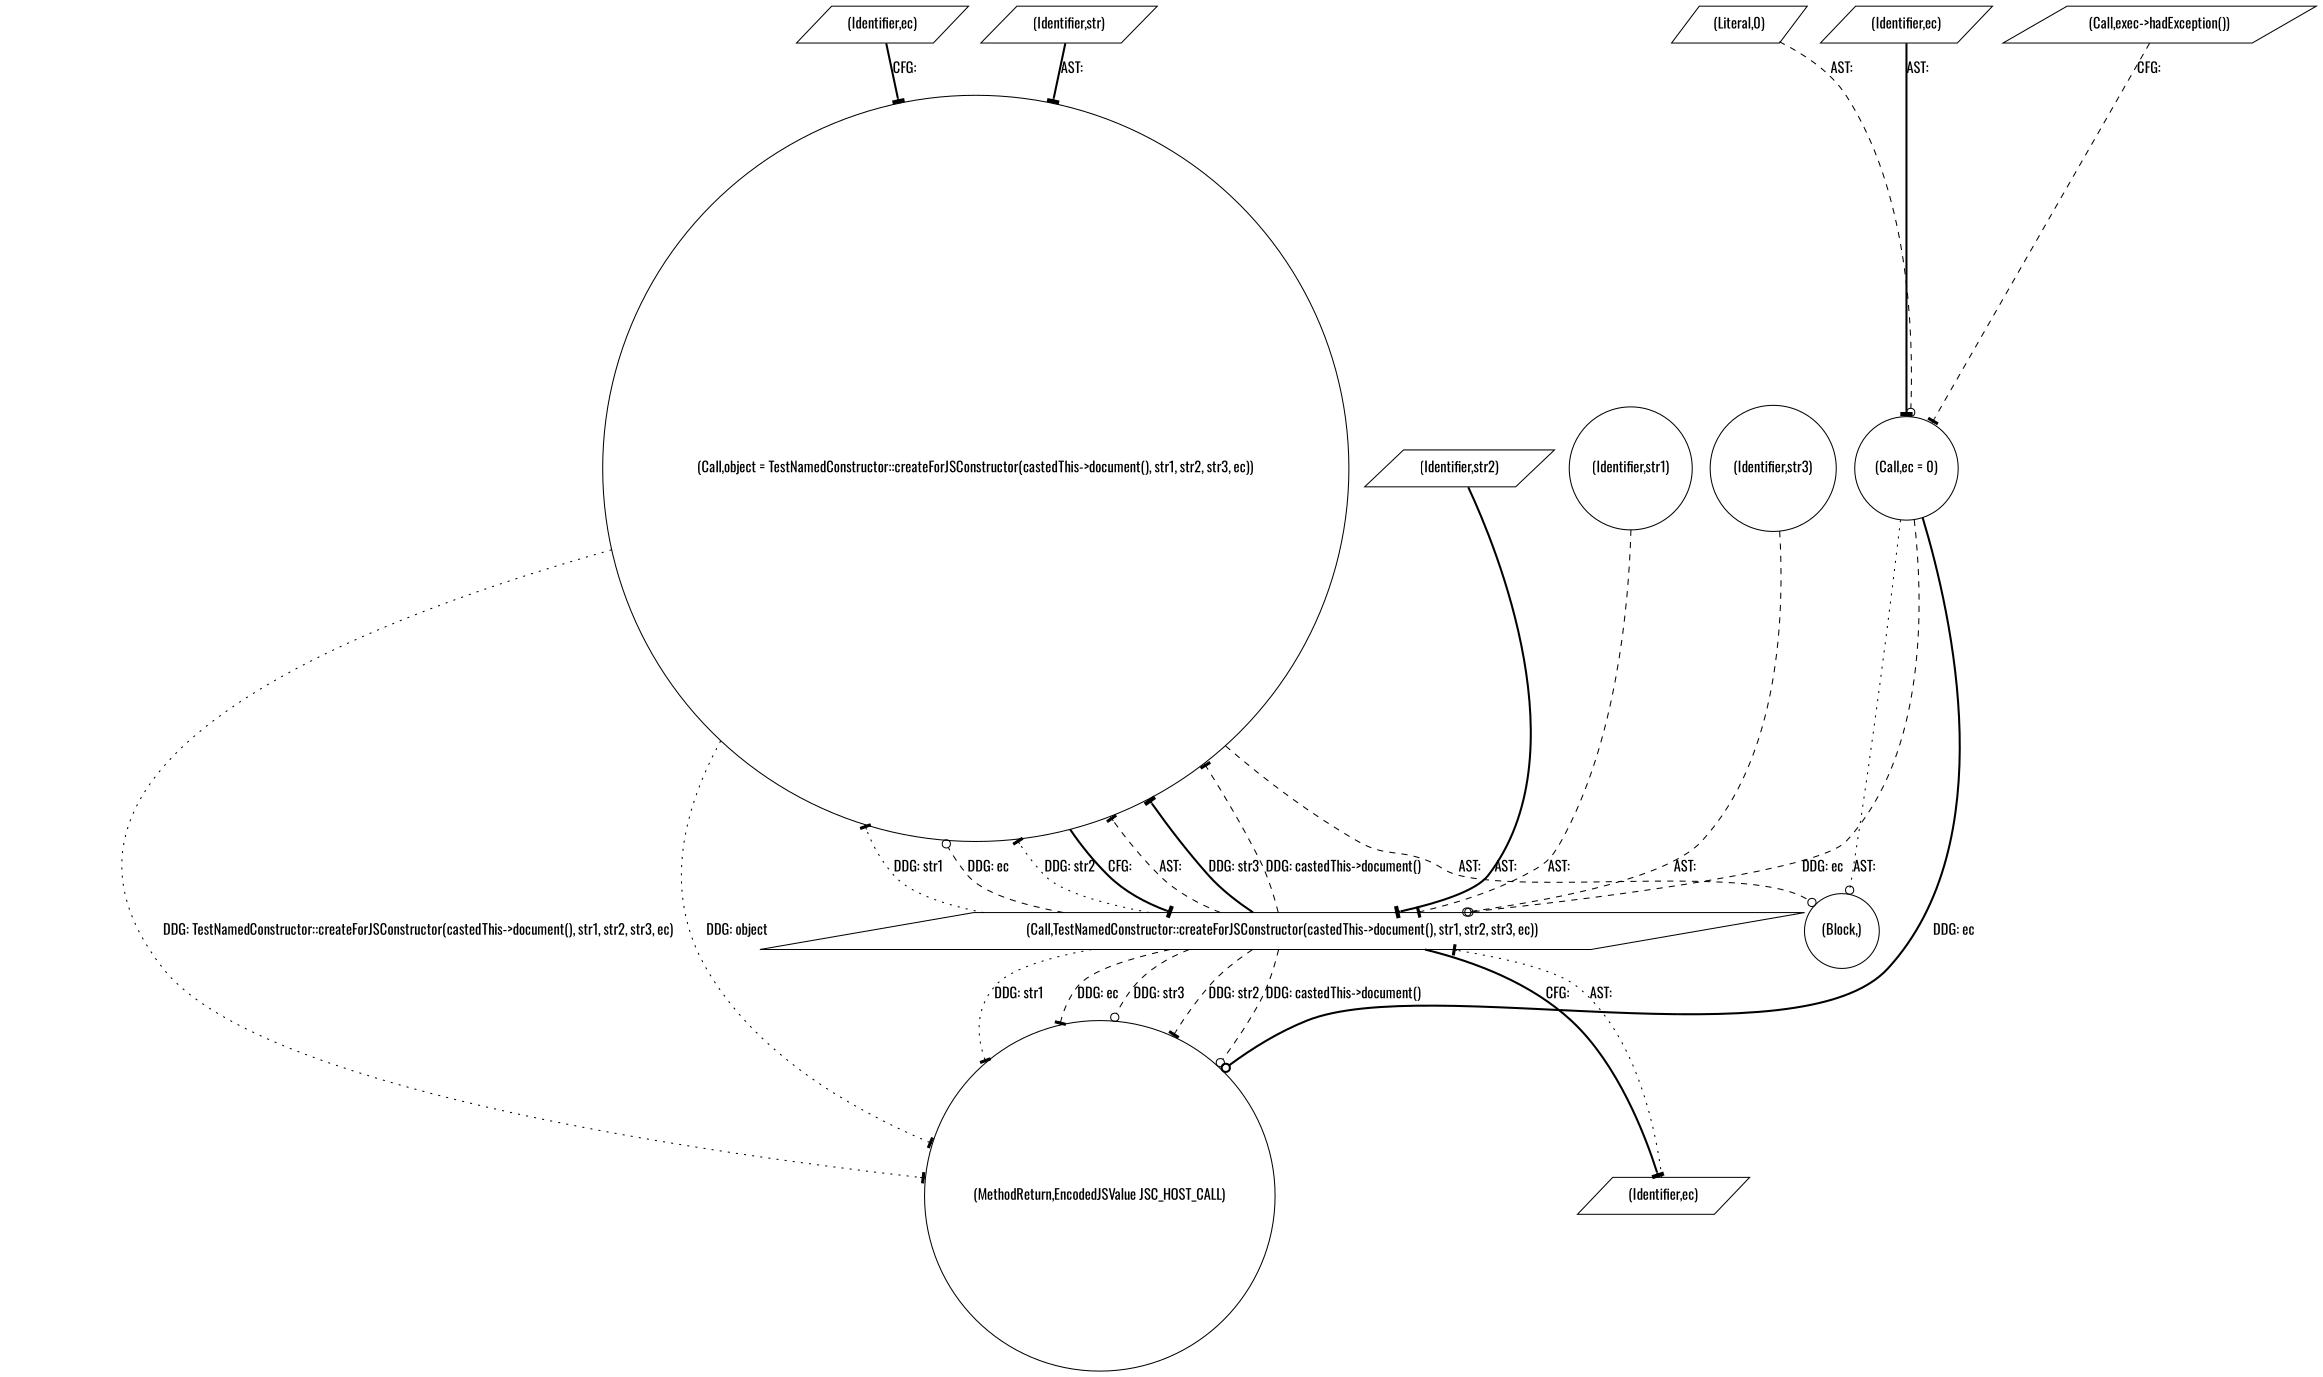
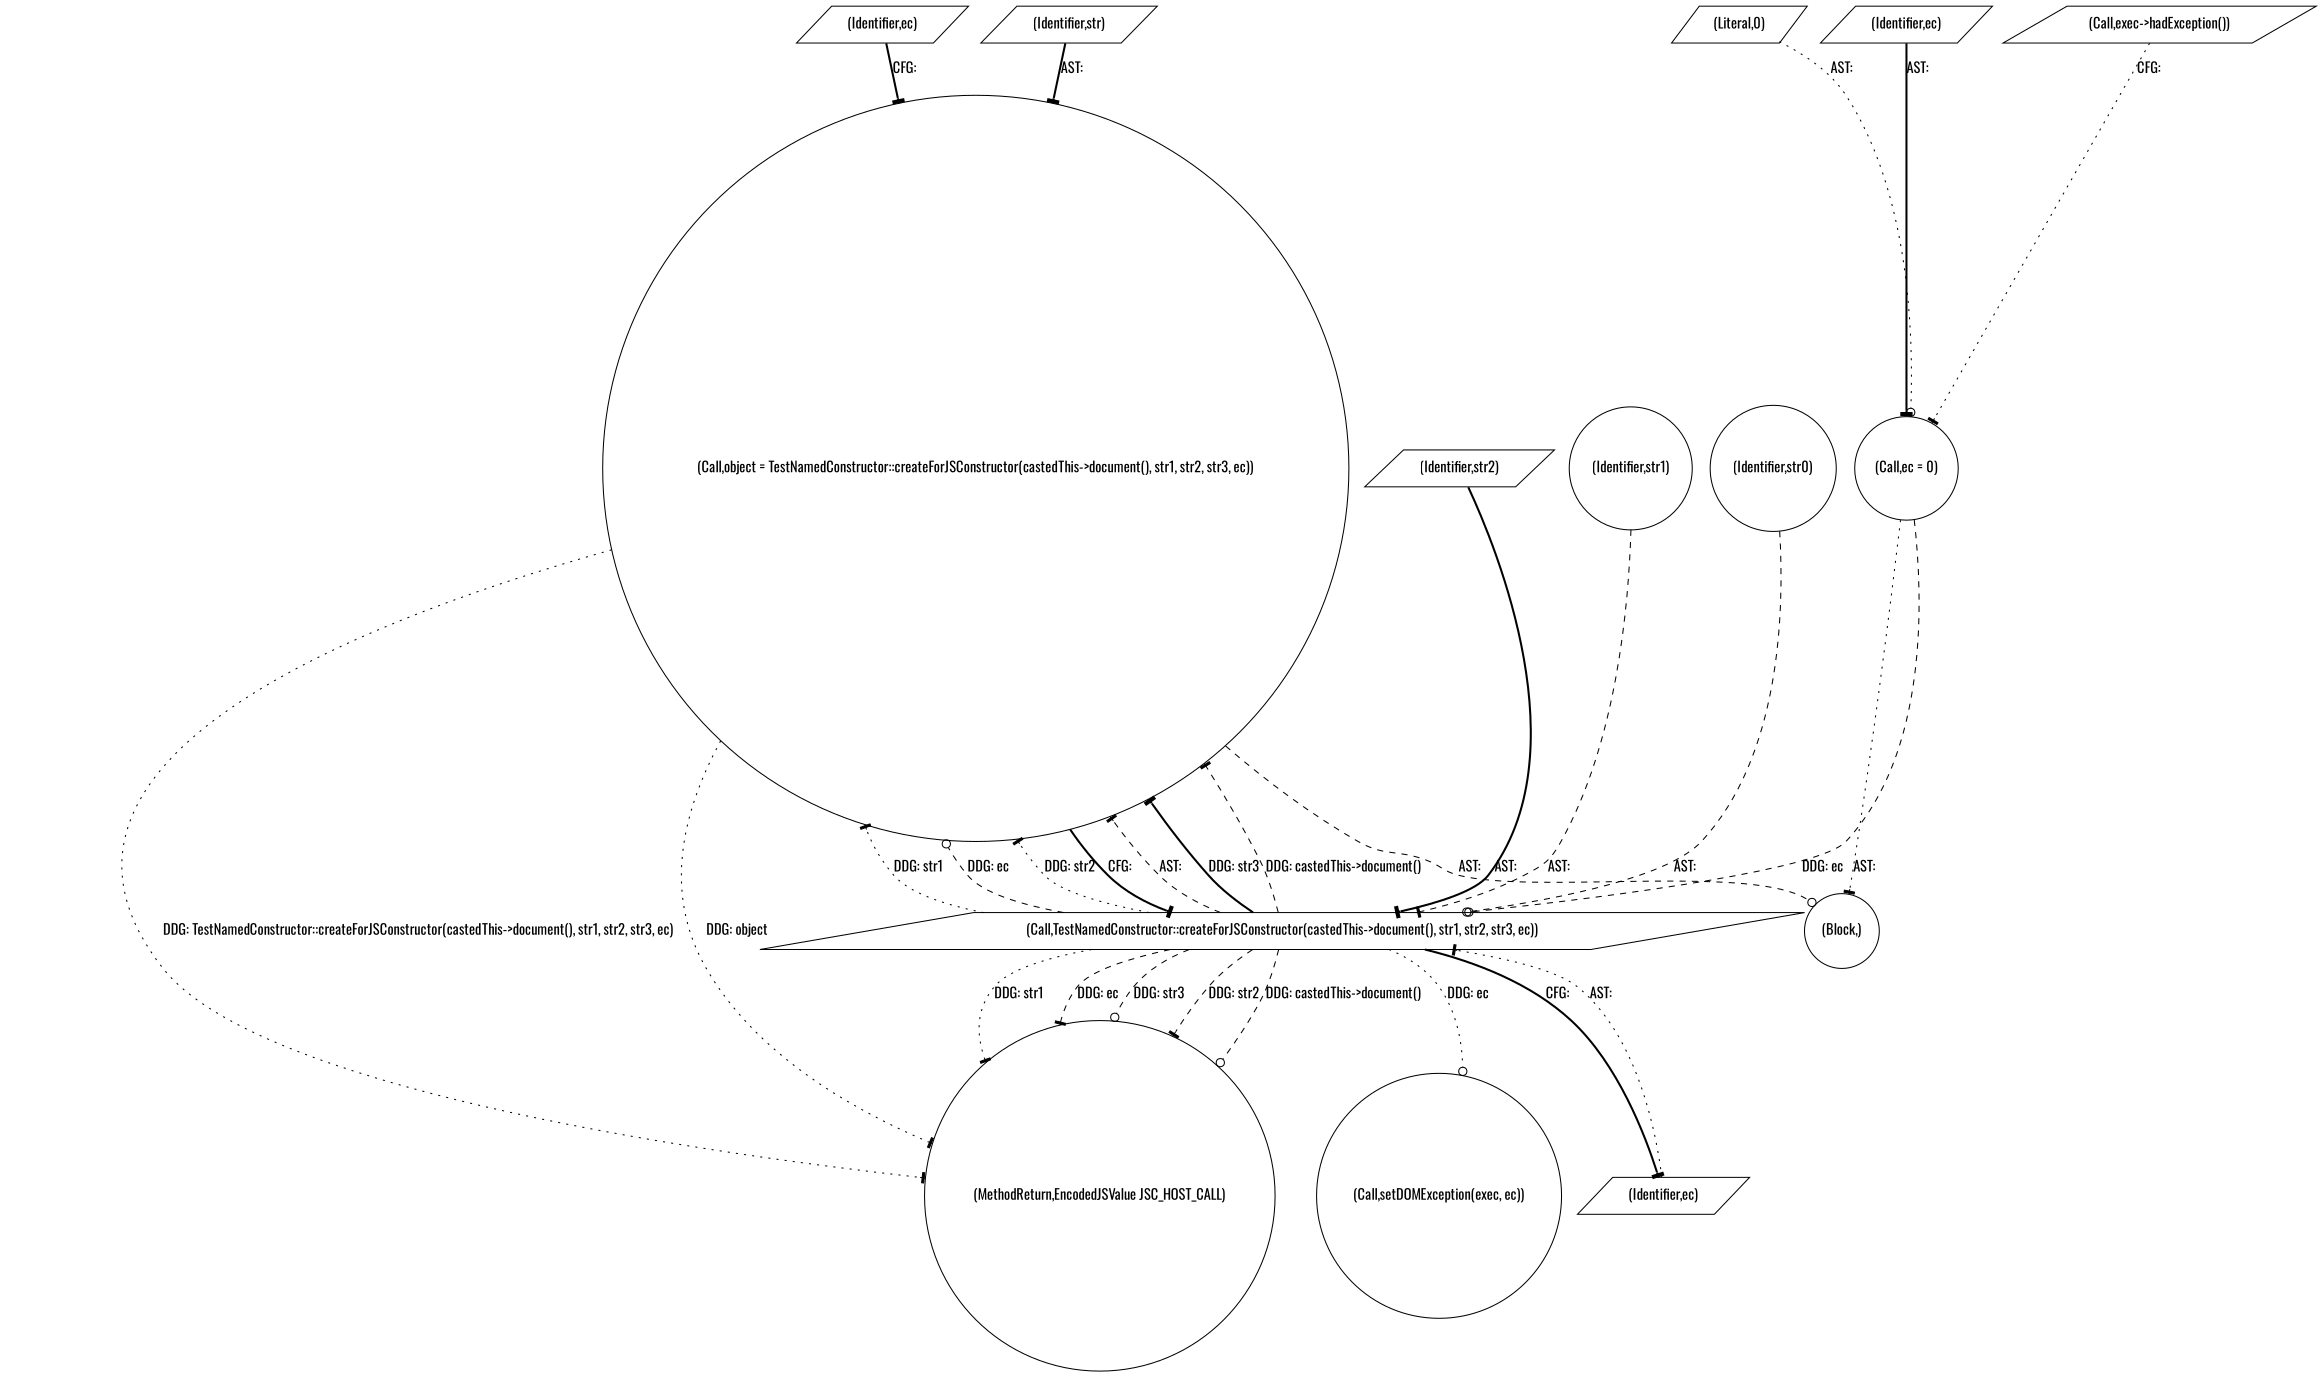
(1892, 205) -> (1892, 205)
(2042, 231) -> (2042, 231)
(1773, 468) -> (1773, 468)
(1877, 705) -> (1877, 705)
(1791, 1007) -> none
none -> (1439, 1196)
